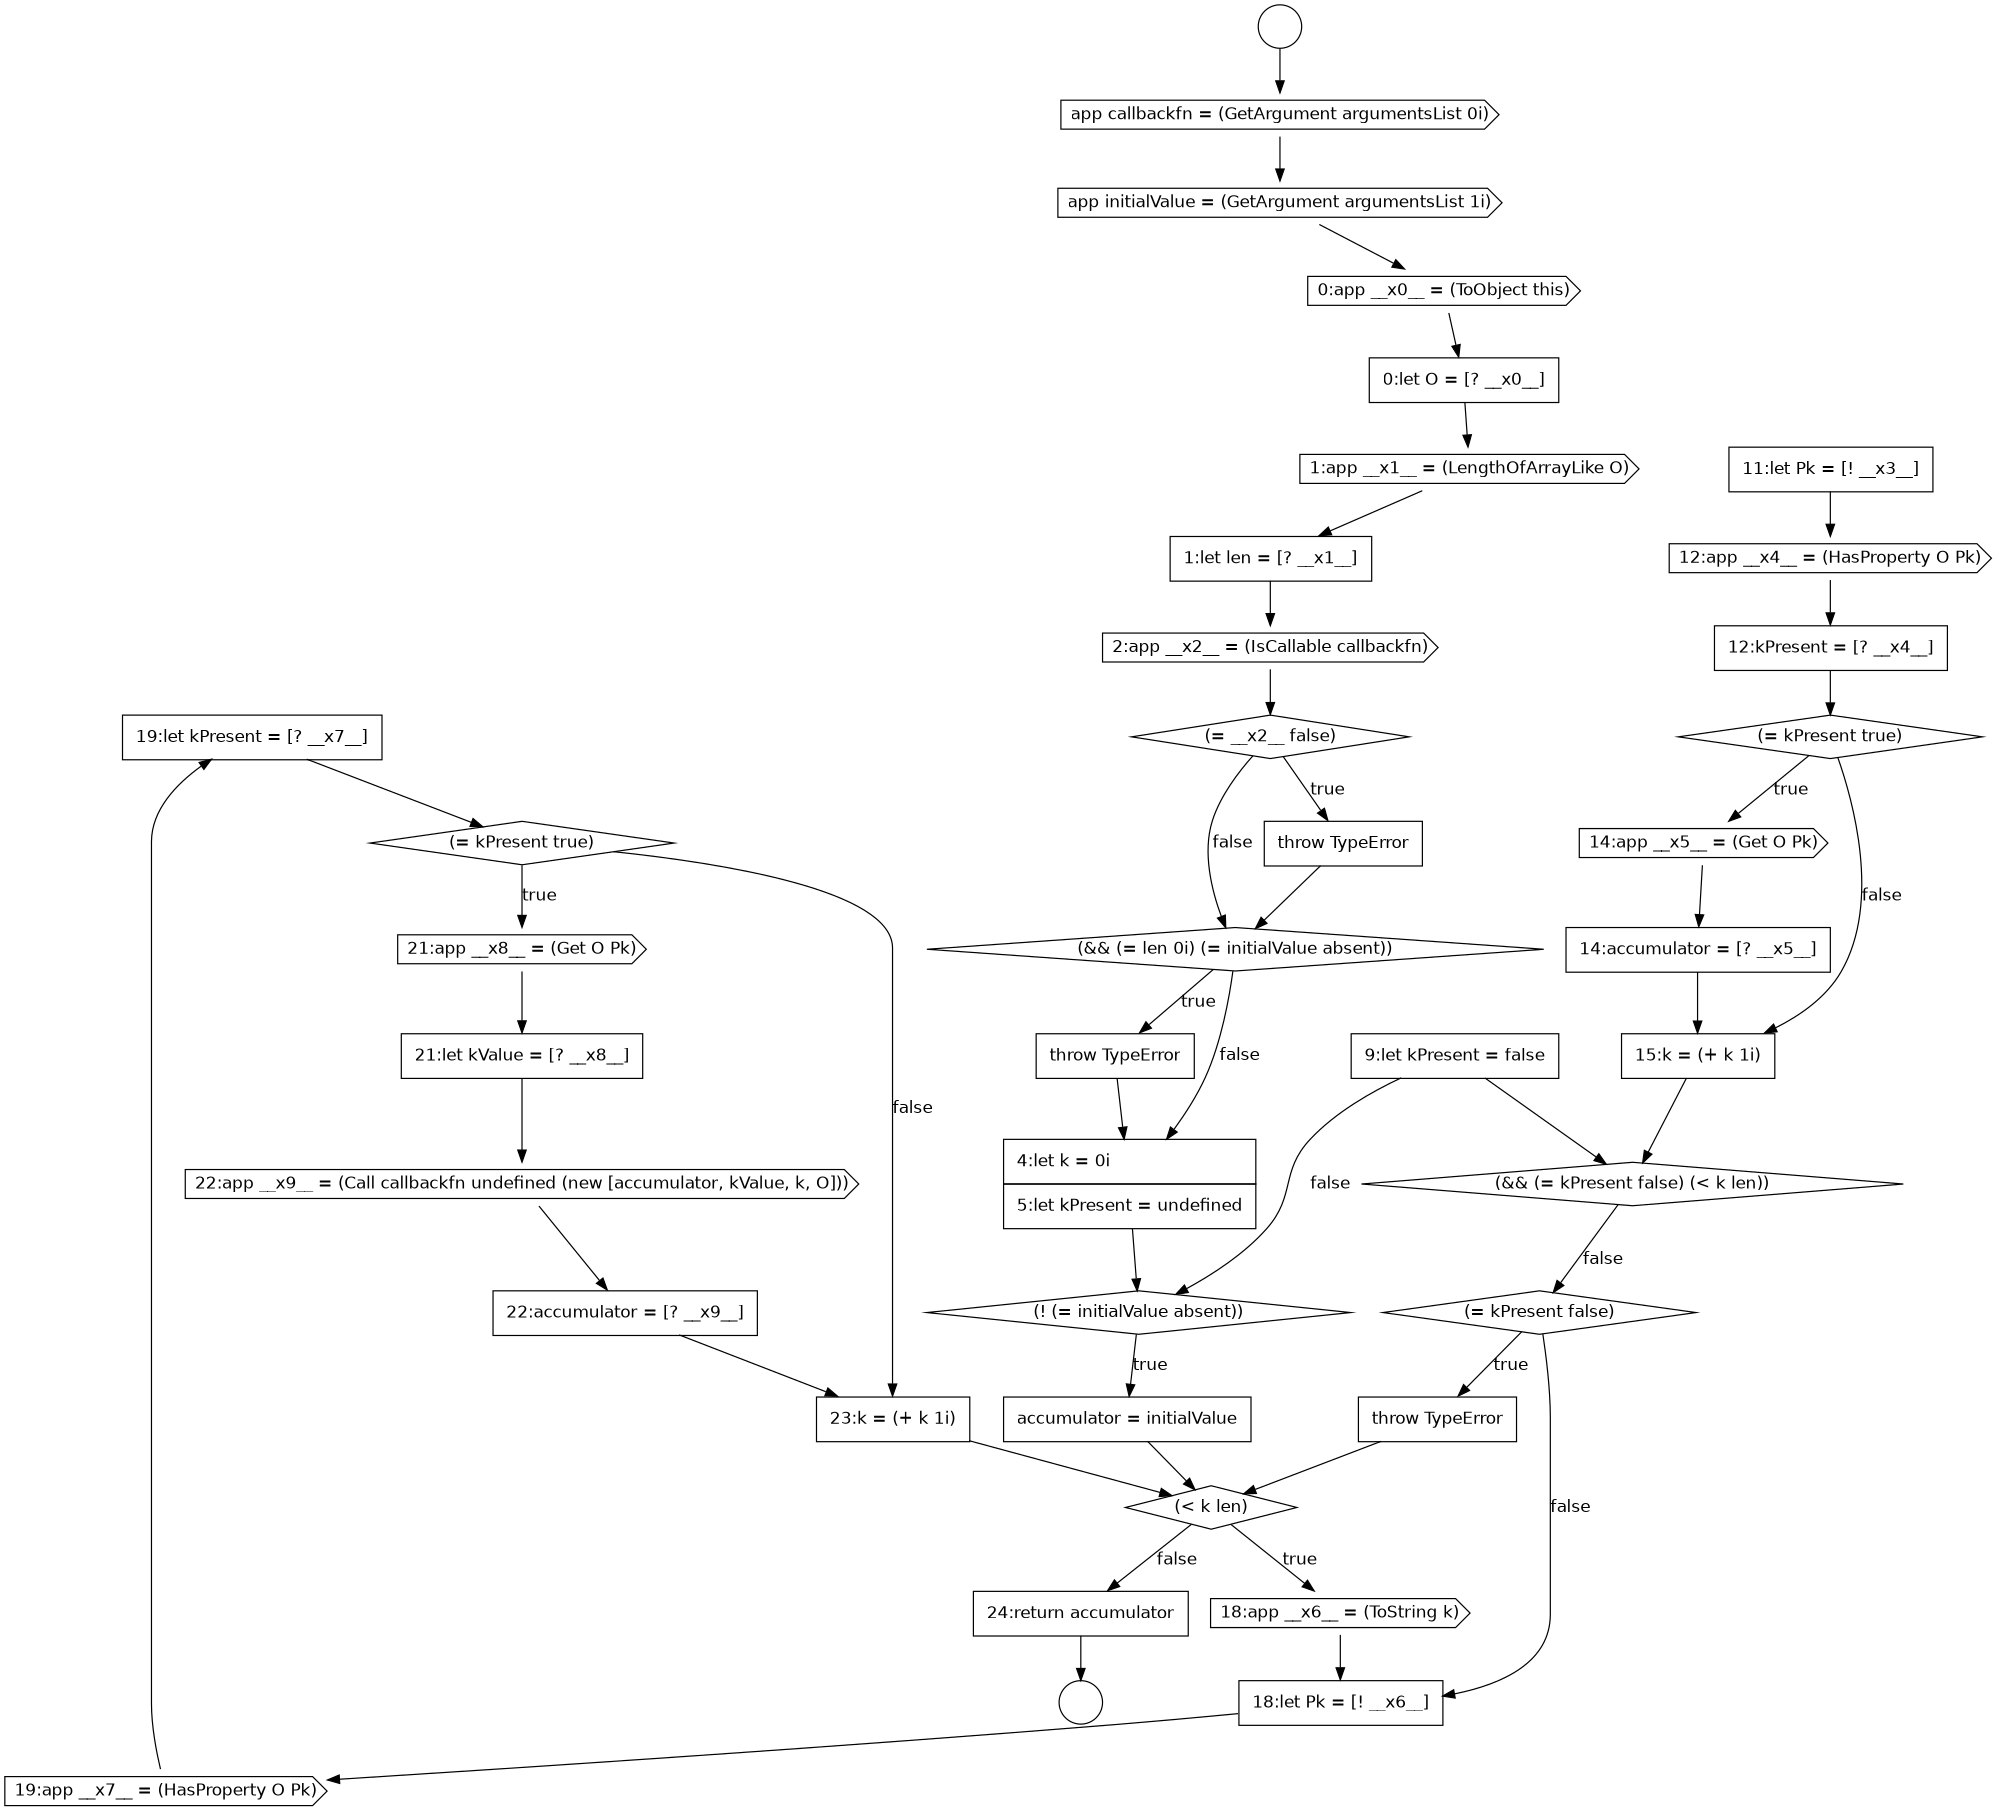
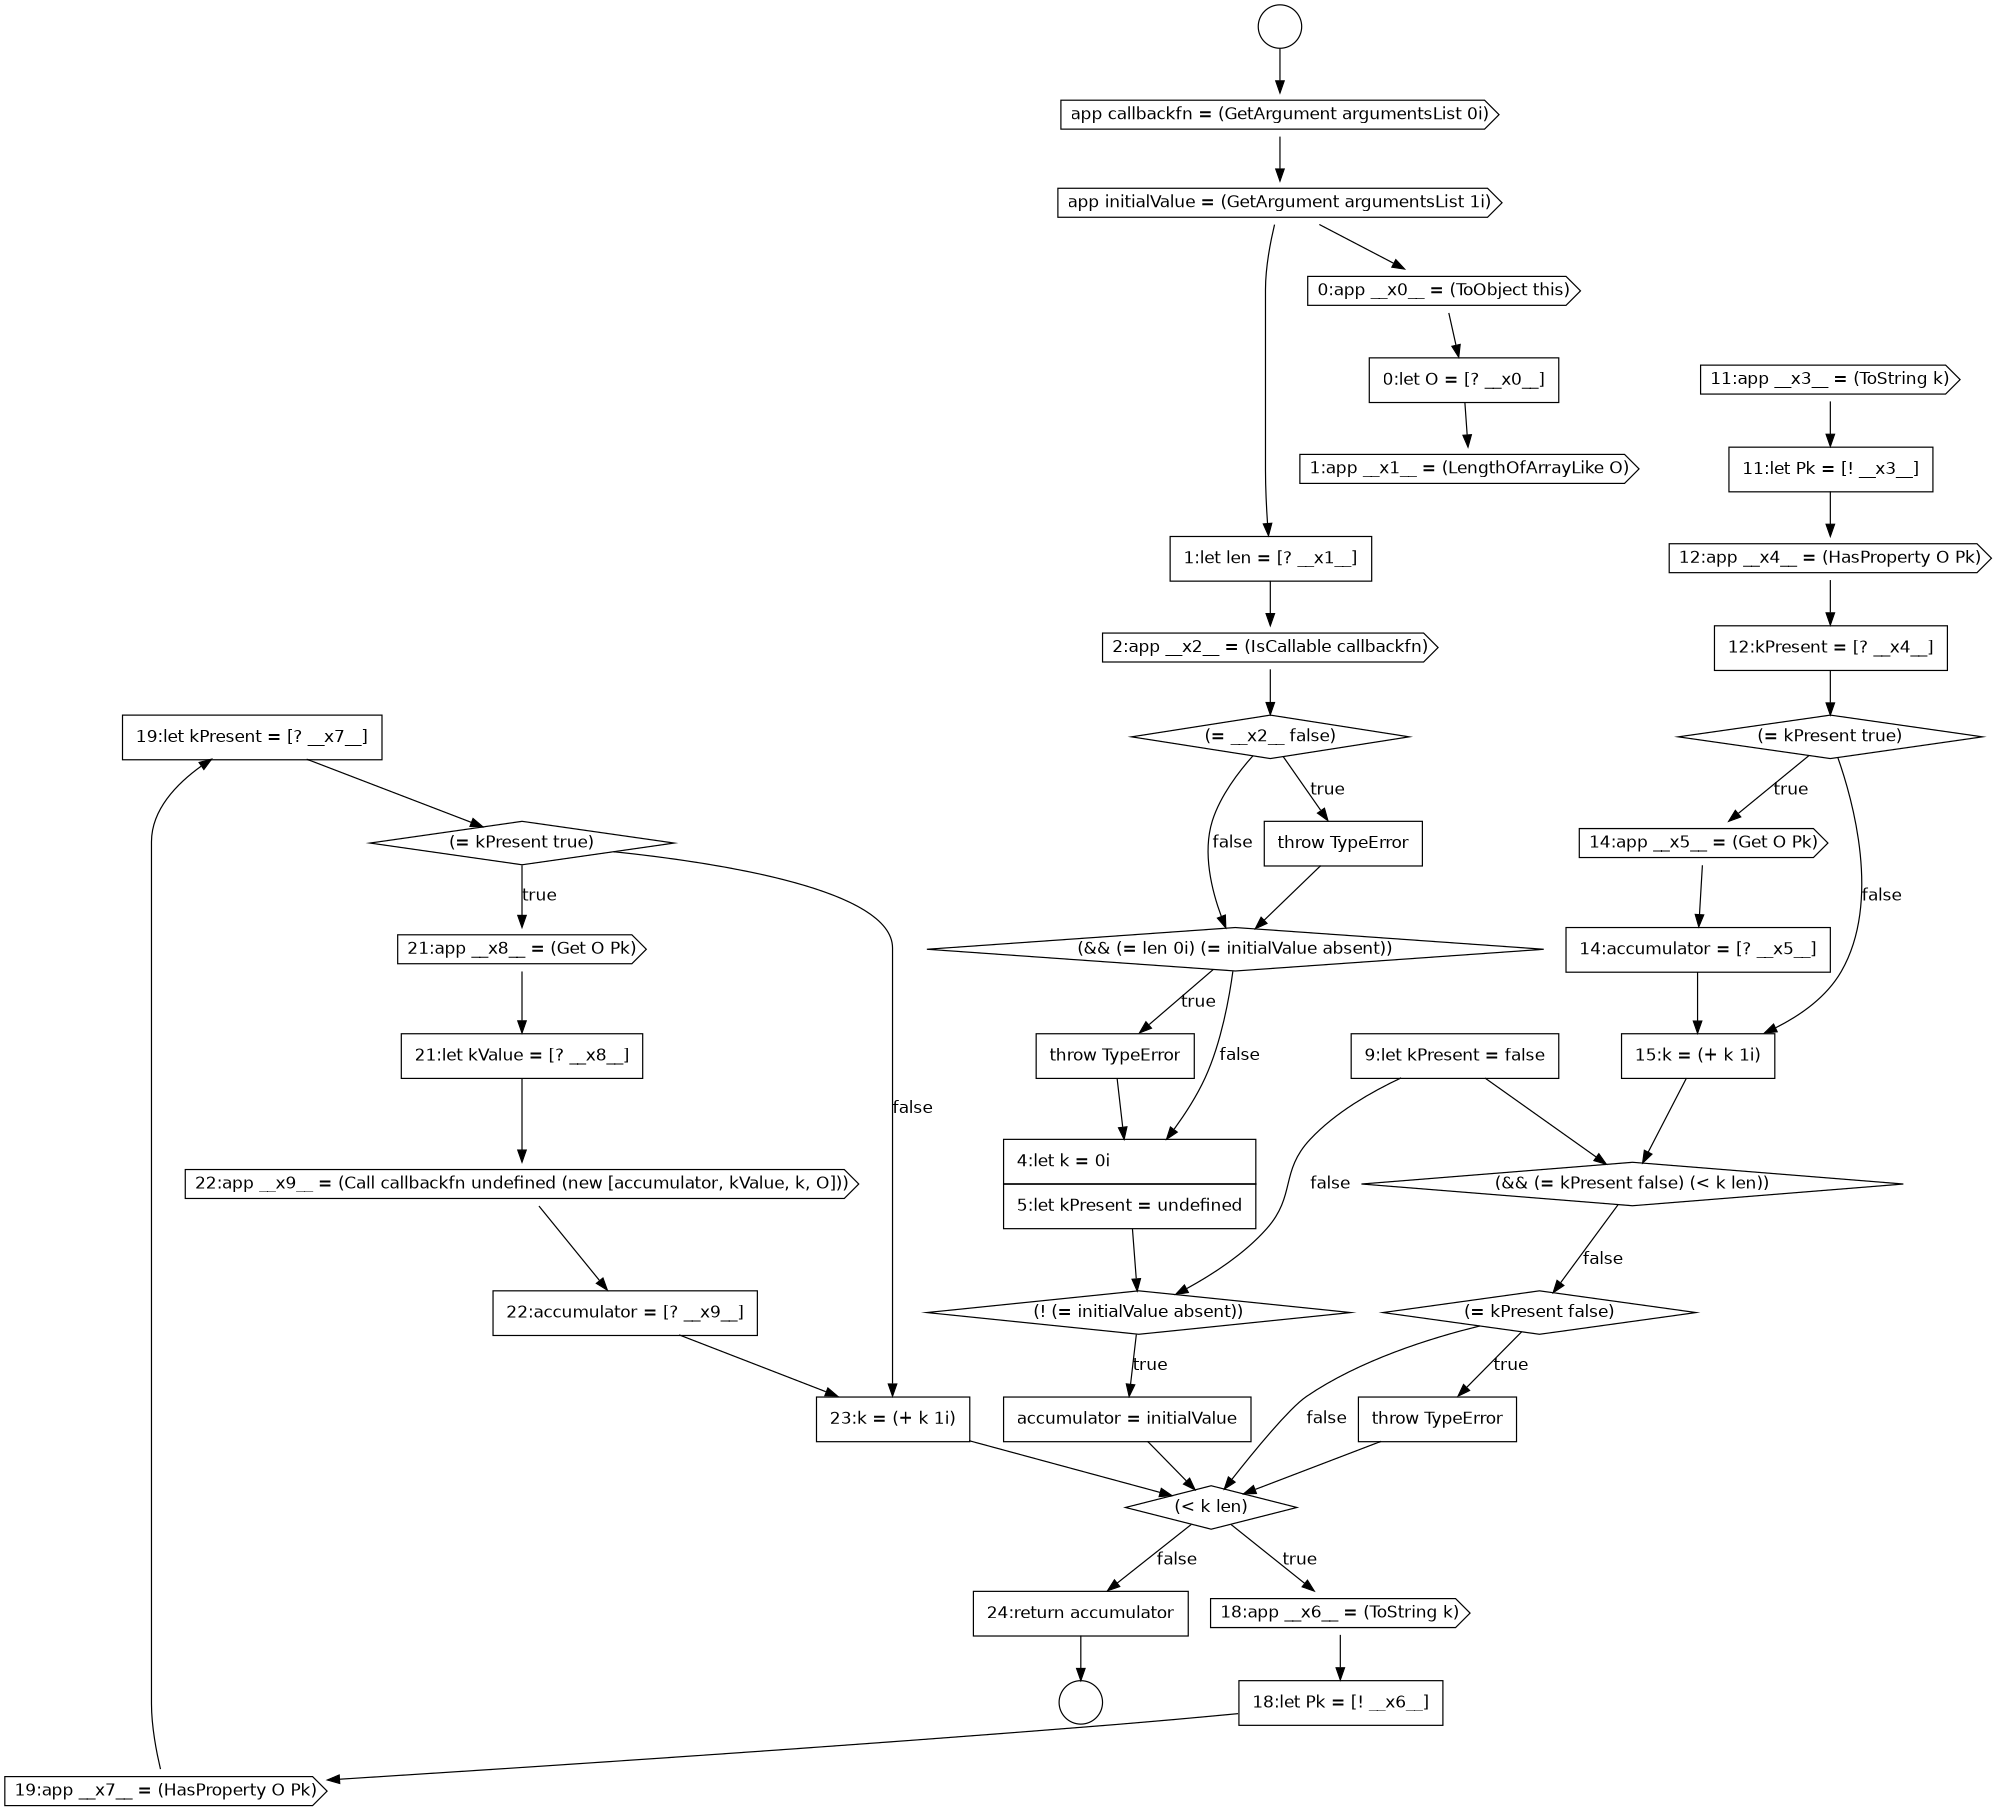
none -> (1830, 380)
(1376, 511) -> (1265, 374)
(1550, 1542) -> (1339, 1377)
